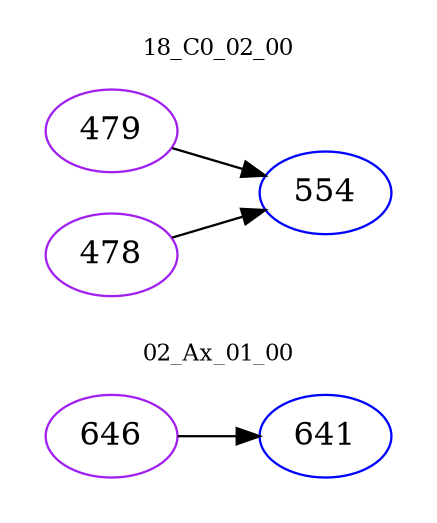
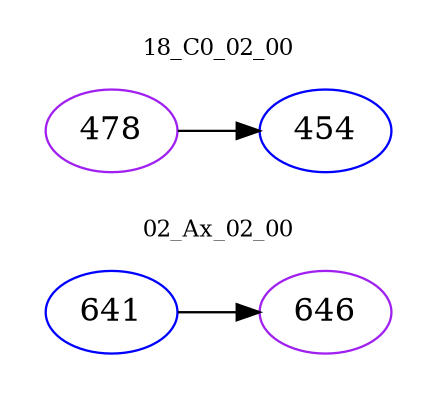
(112, 131) -> none
(326, 193) -> (326, 131)
(219, 355) -> (219, 231)
(207, 436) -> (207, 312)
